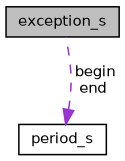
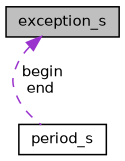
(71, 73) -> (14, 88)
